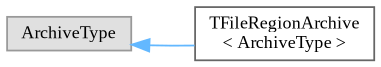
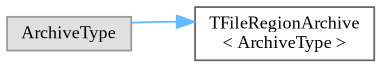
(172, 46) -> (154, 22)
